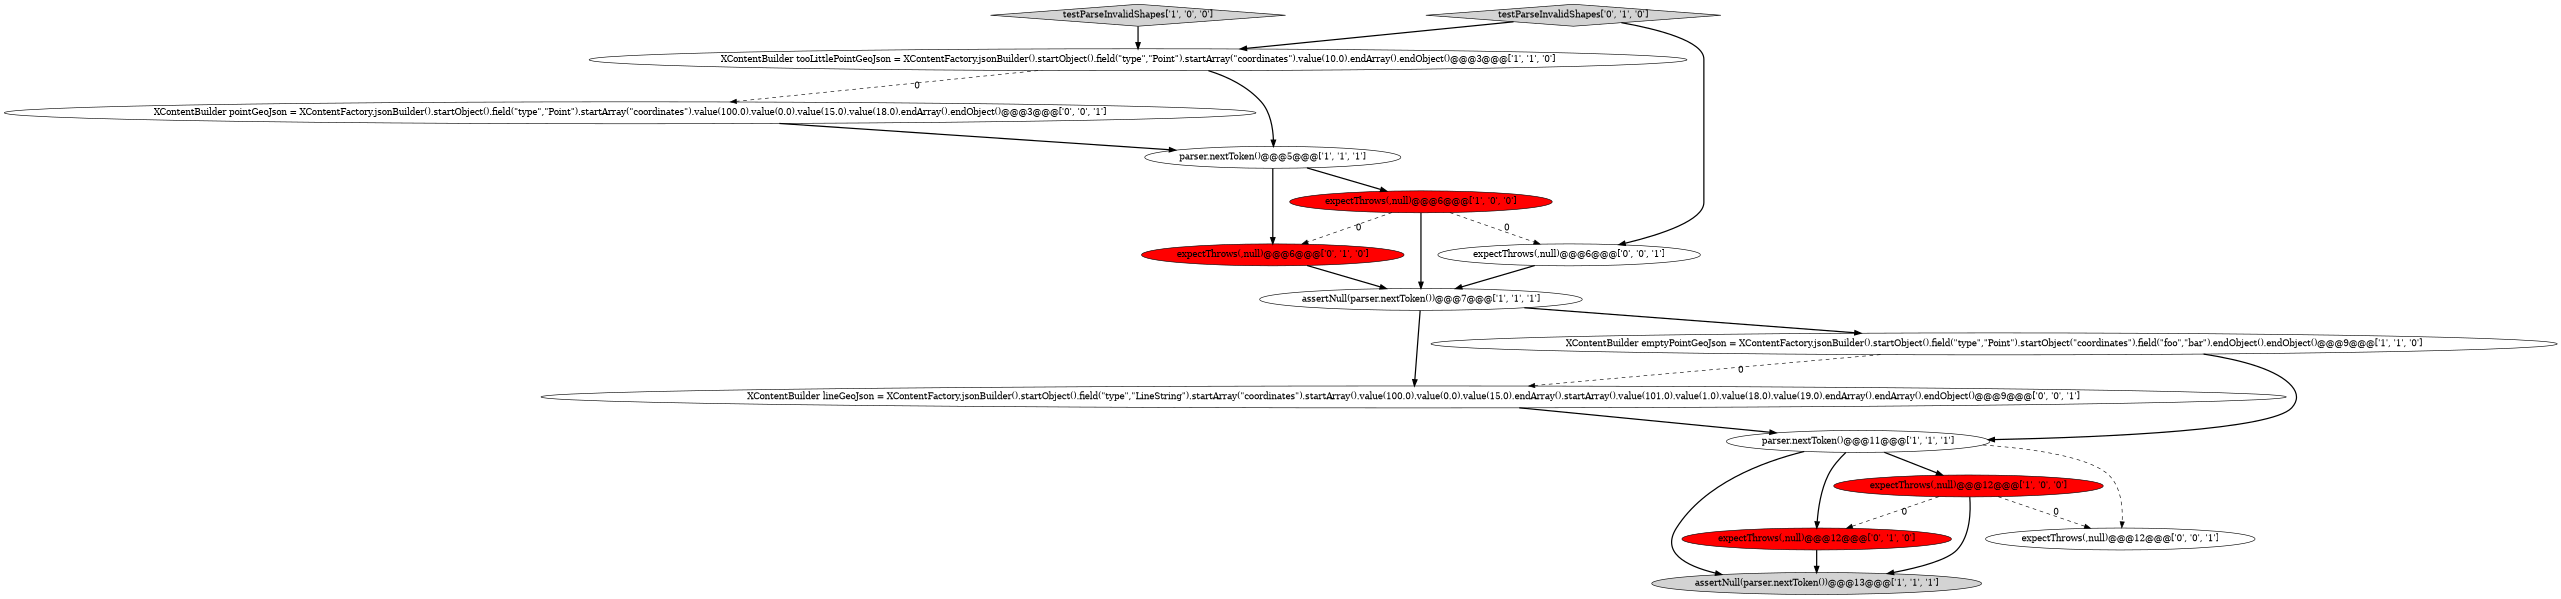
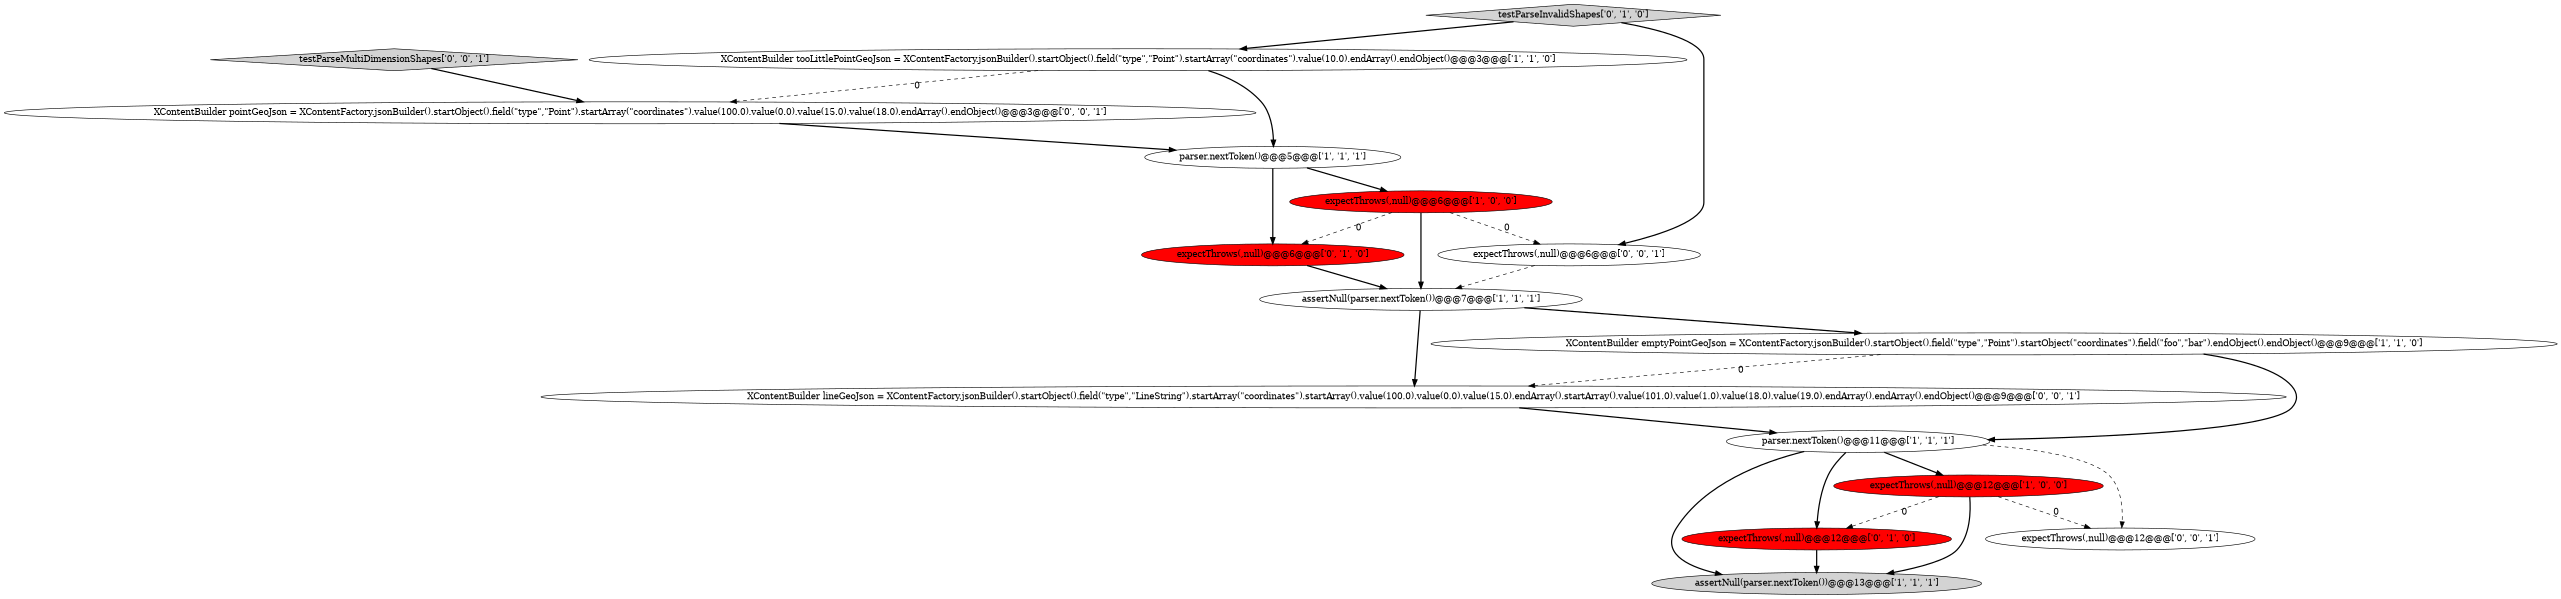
(1138, 15) -> none
none -> (394, 60)
(1498, 276) -> (1498, 276)
